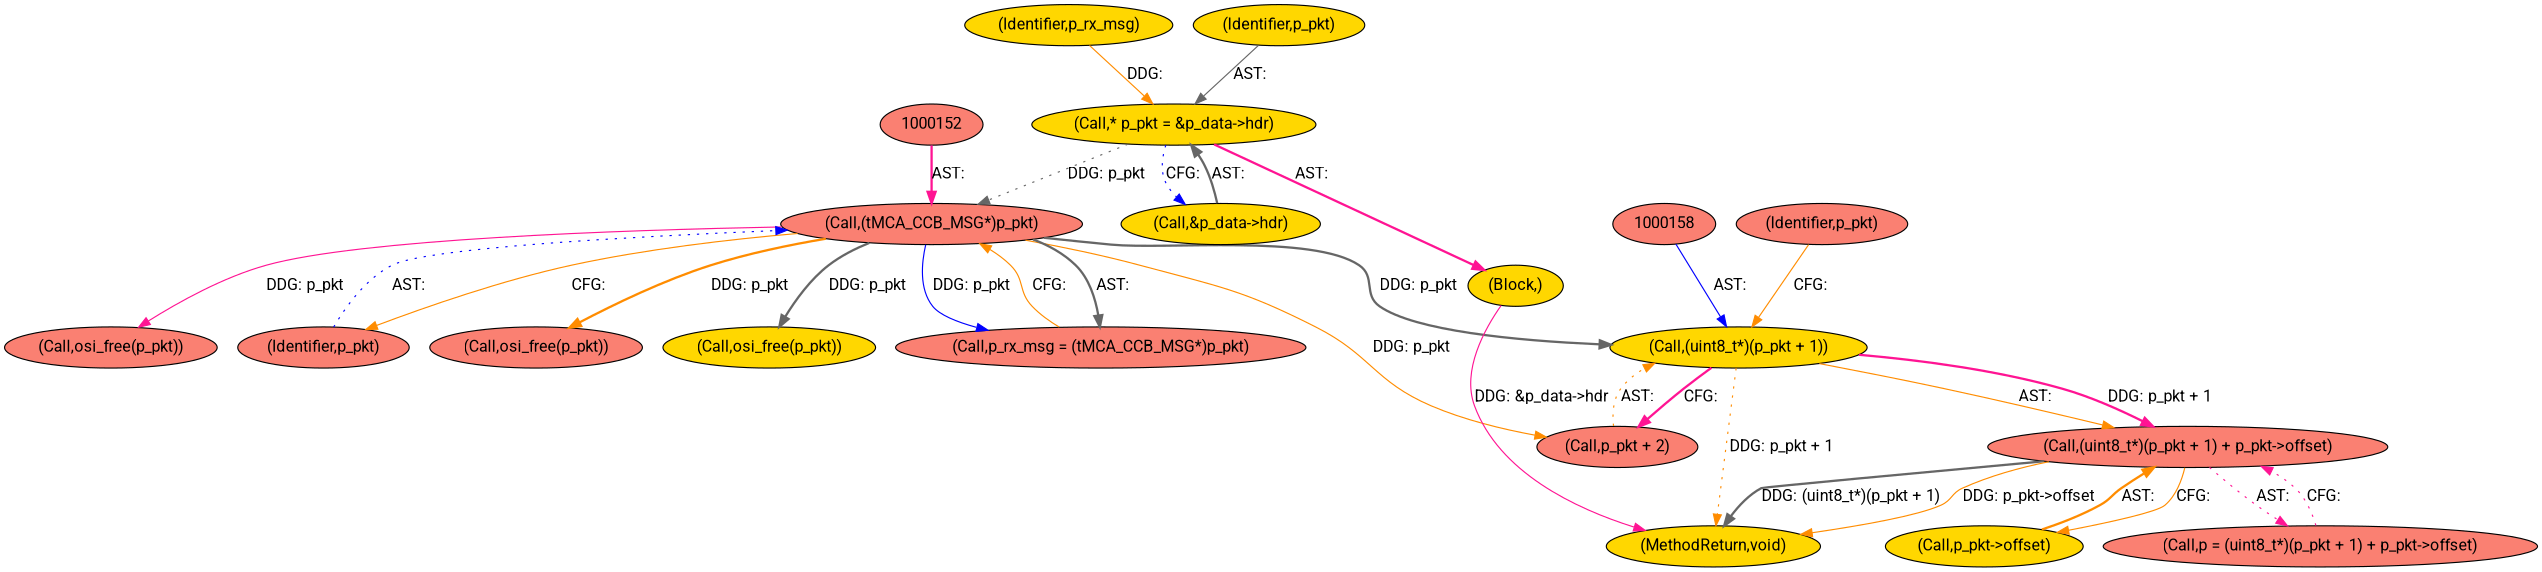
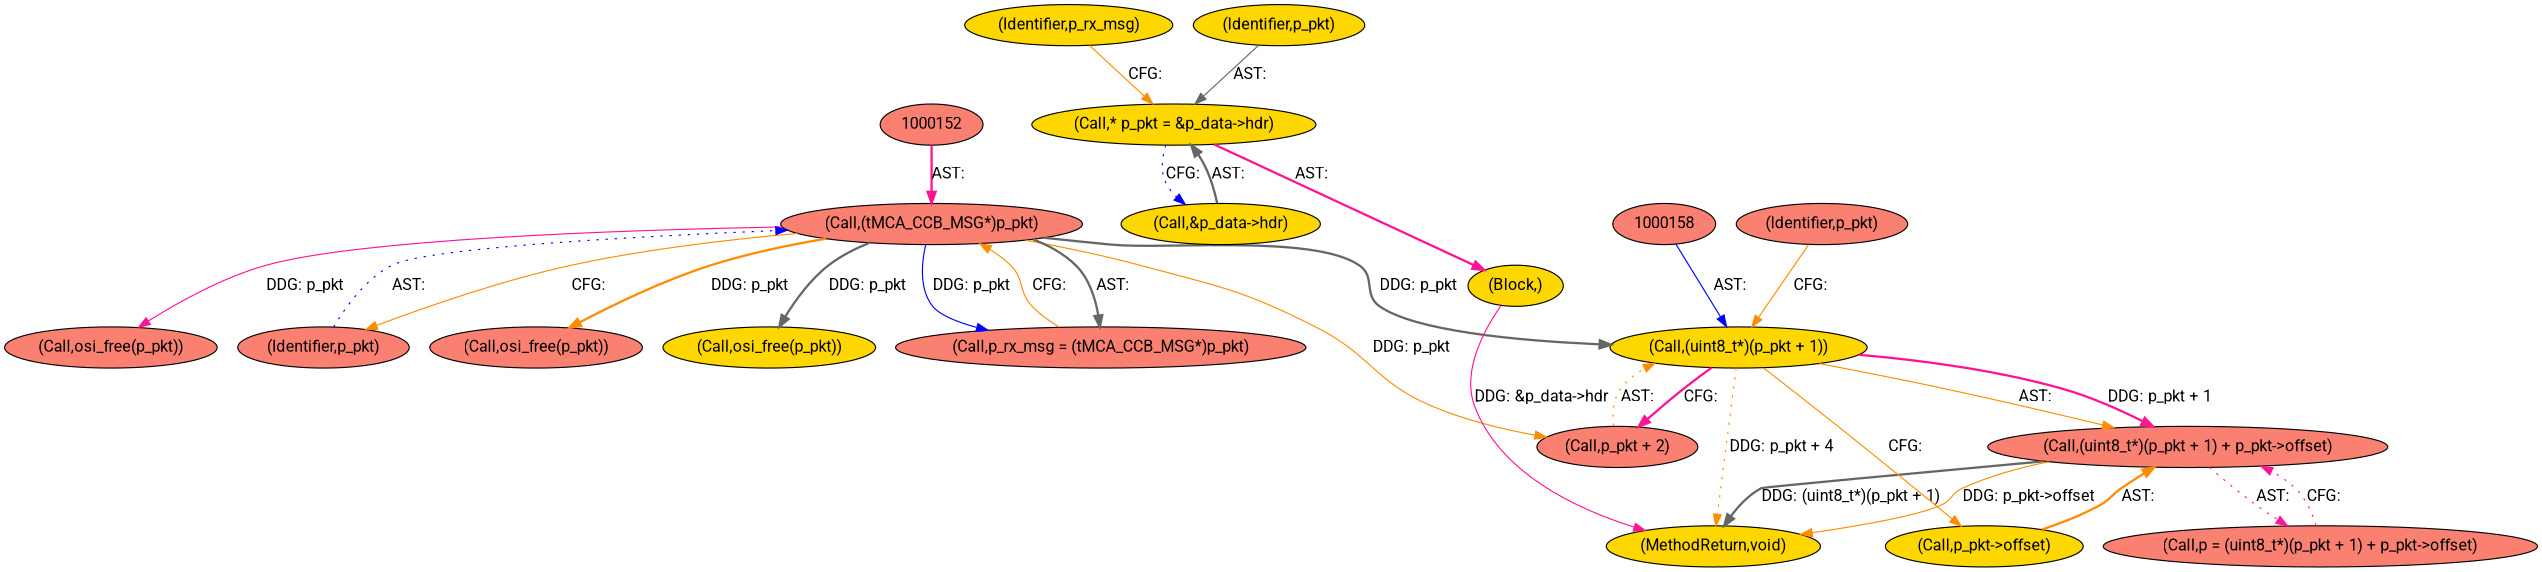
(1148, 75) -> (1148, 75)
(1058, 172) -> none
(1781, 447) -> (1781, 447)
(2139, 515) -> (1858, 443)
